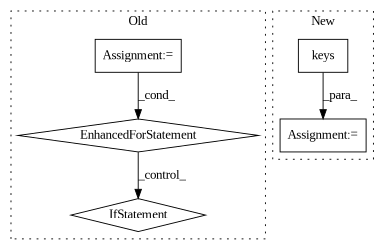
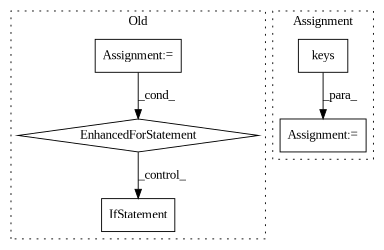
(323, 22) -> (323, 22)
(138, 215) -> (138, 215)
